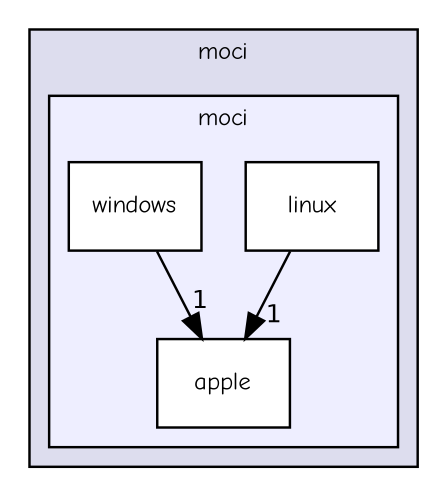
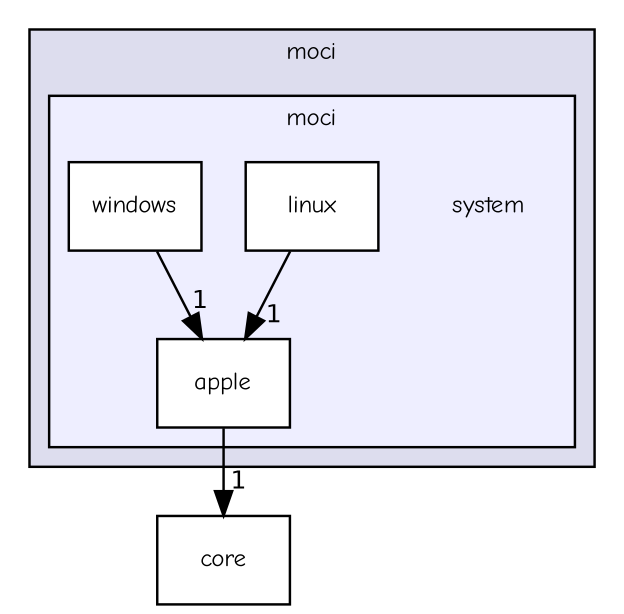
none -> (489, 206)
none -> (224, 560)
